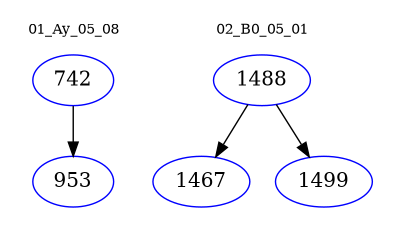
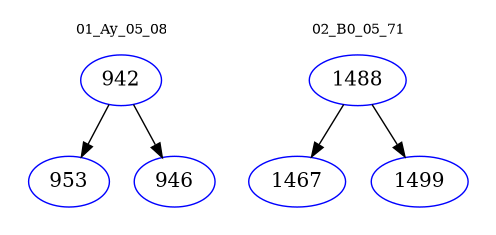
(263, 30) -> (358, 30)
(73, 80) -> (121, 80)
none -> (175, 182)
